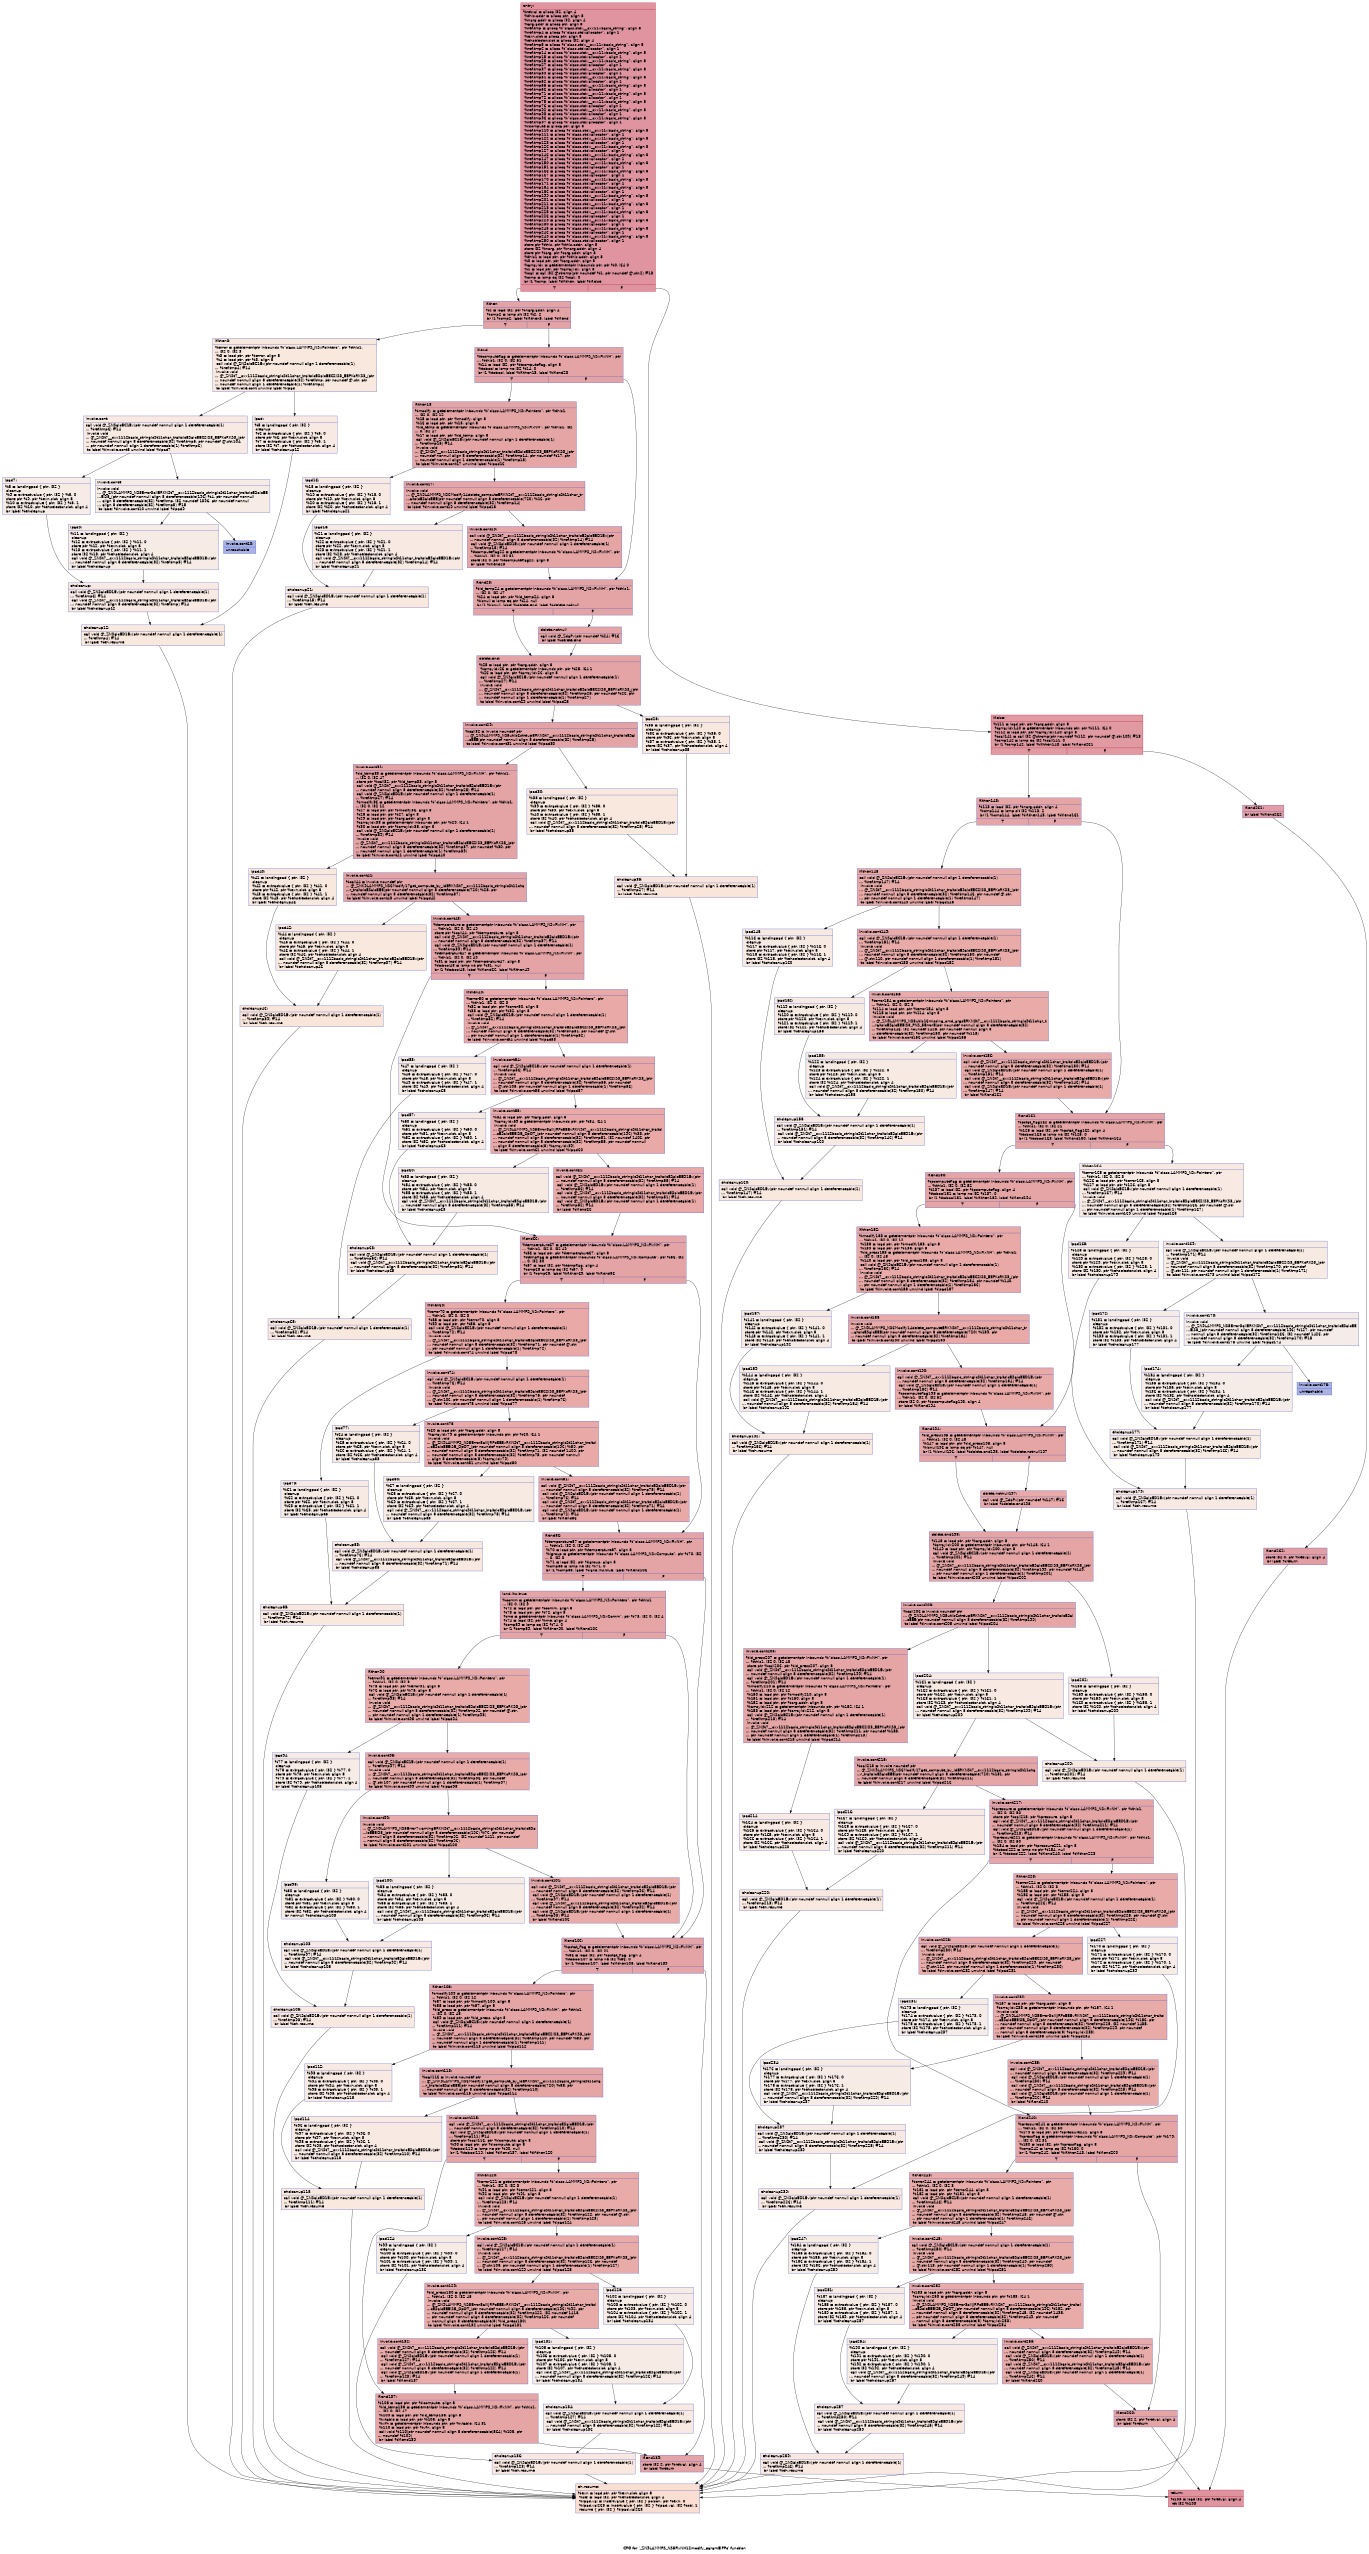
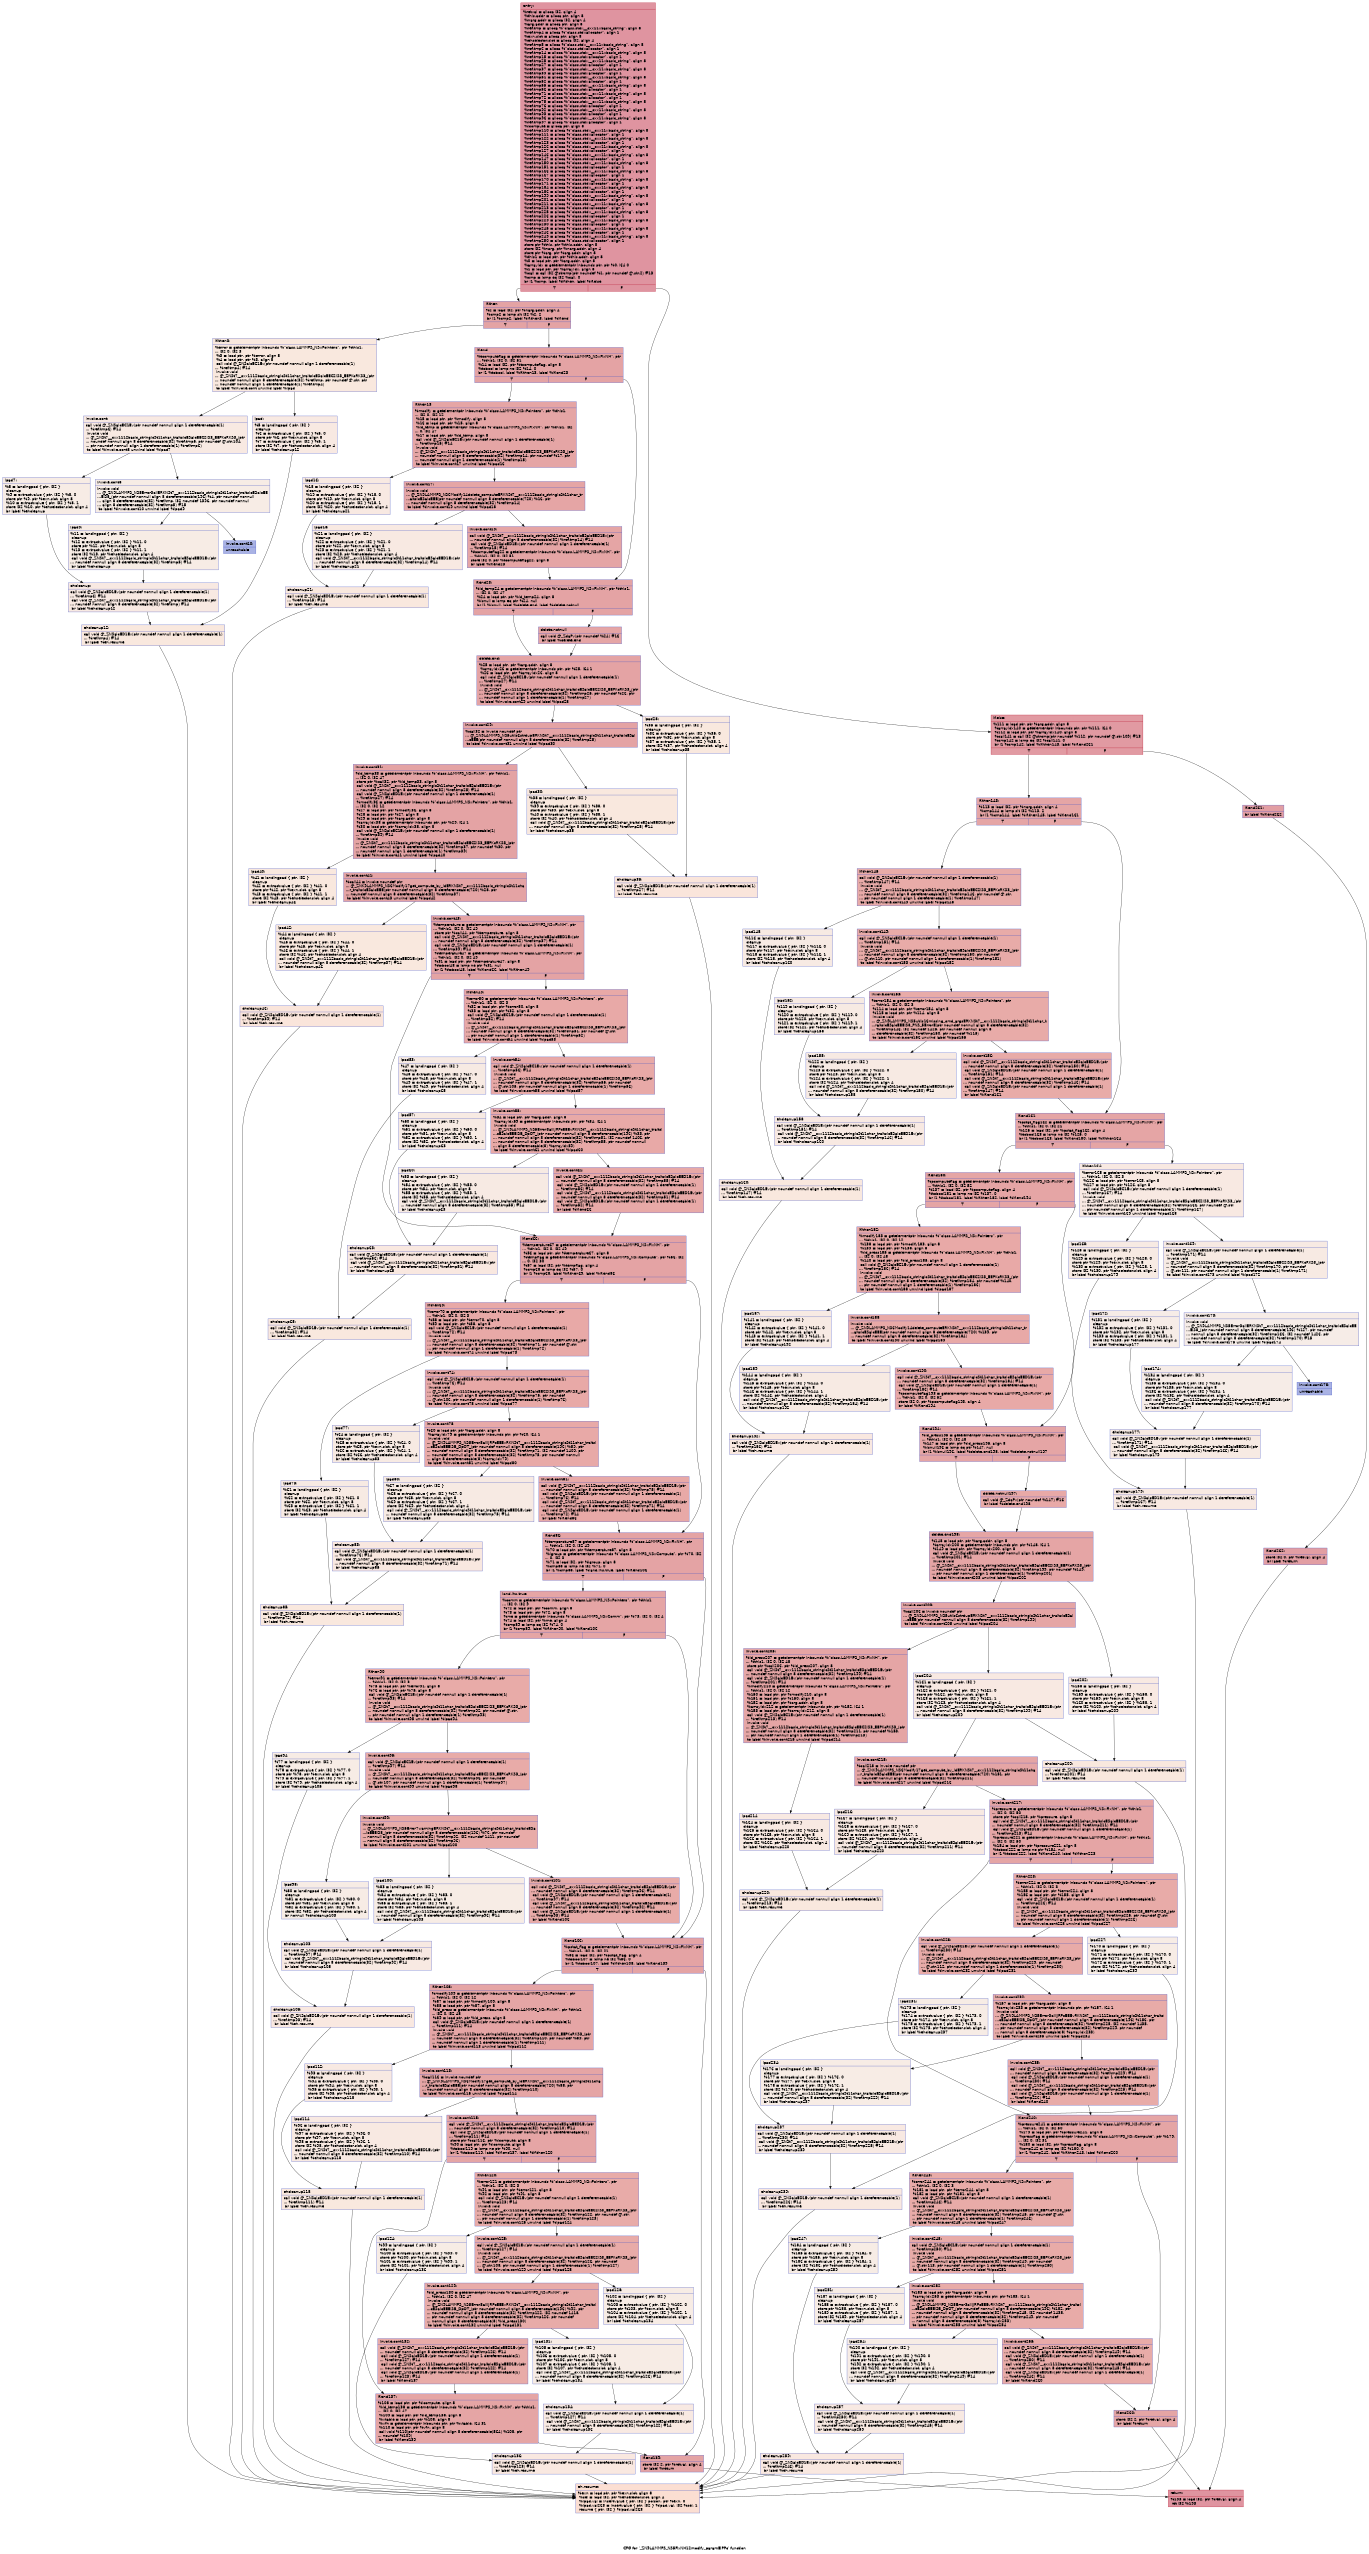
(449, 2297) -> (449, 2297)
